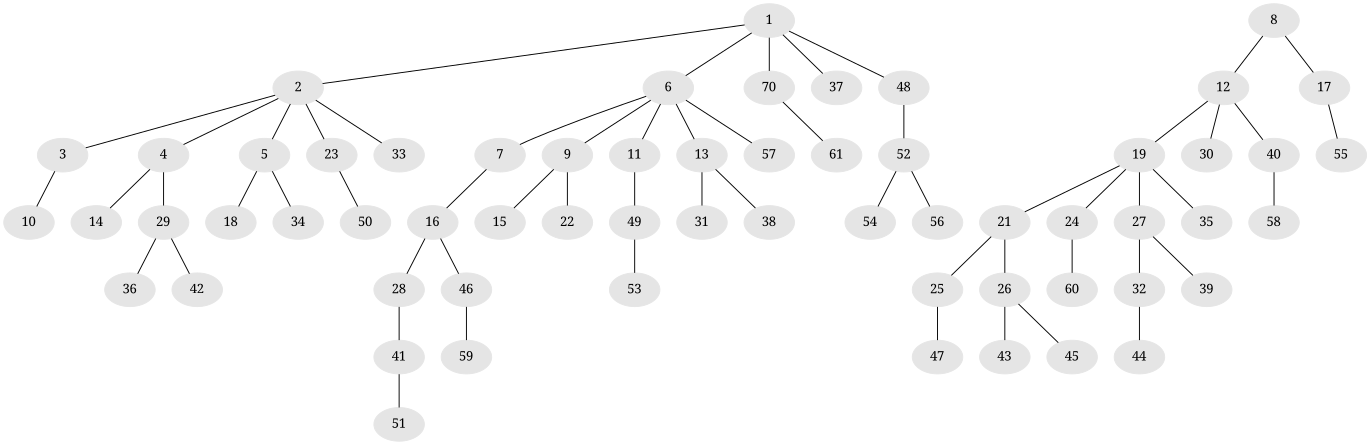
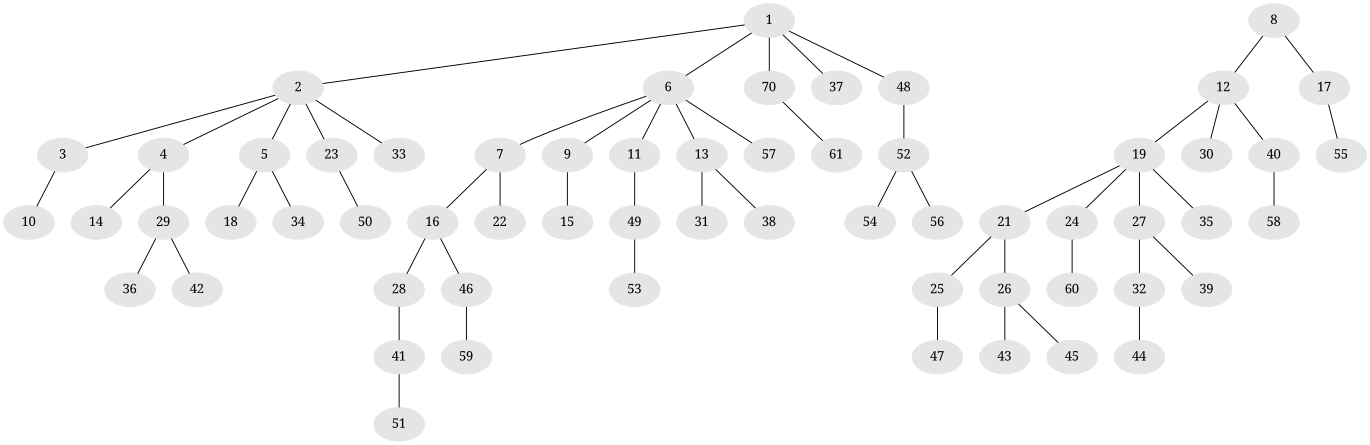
(567, 189) -> (500, 189)
